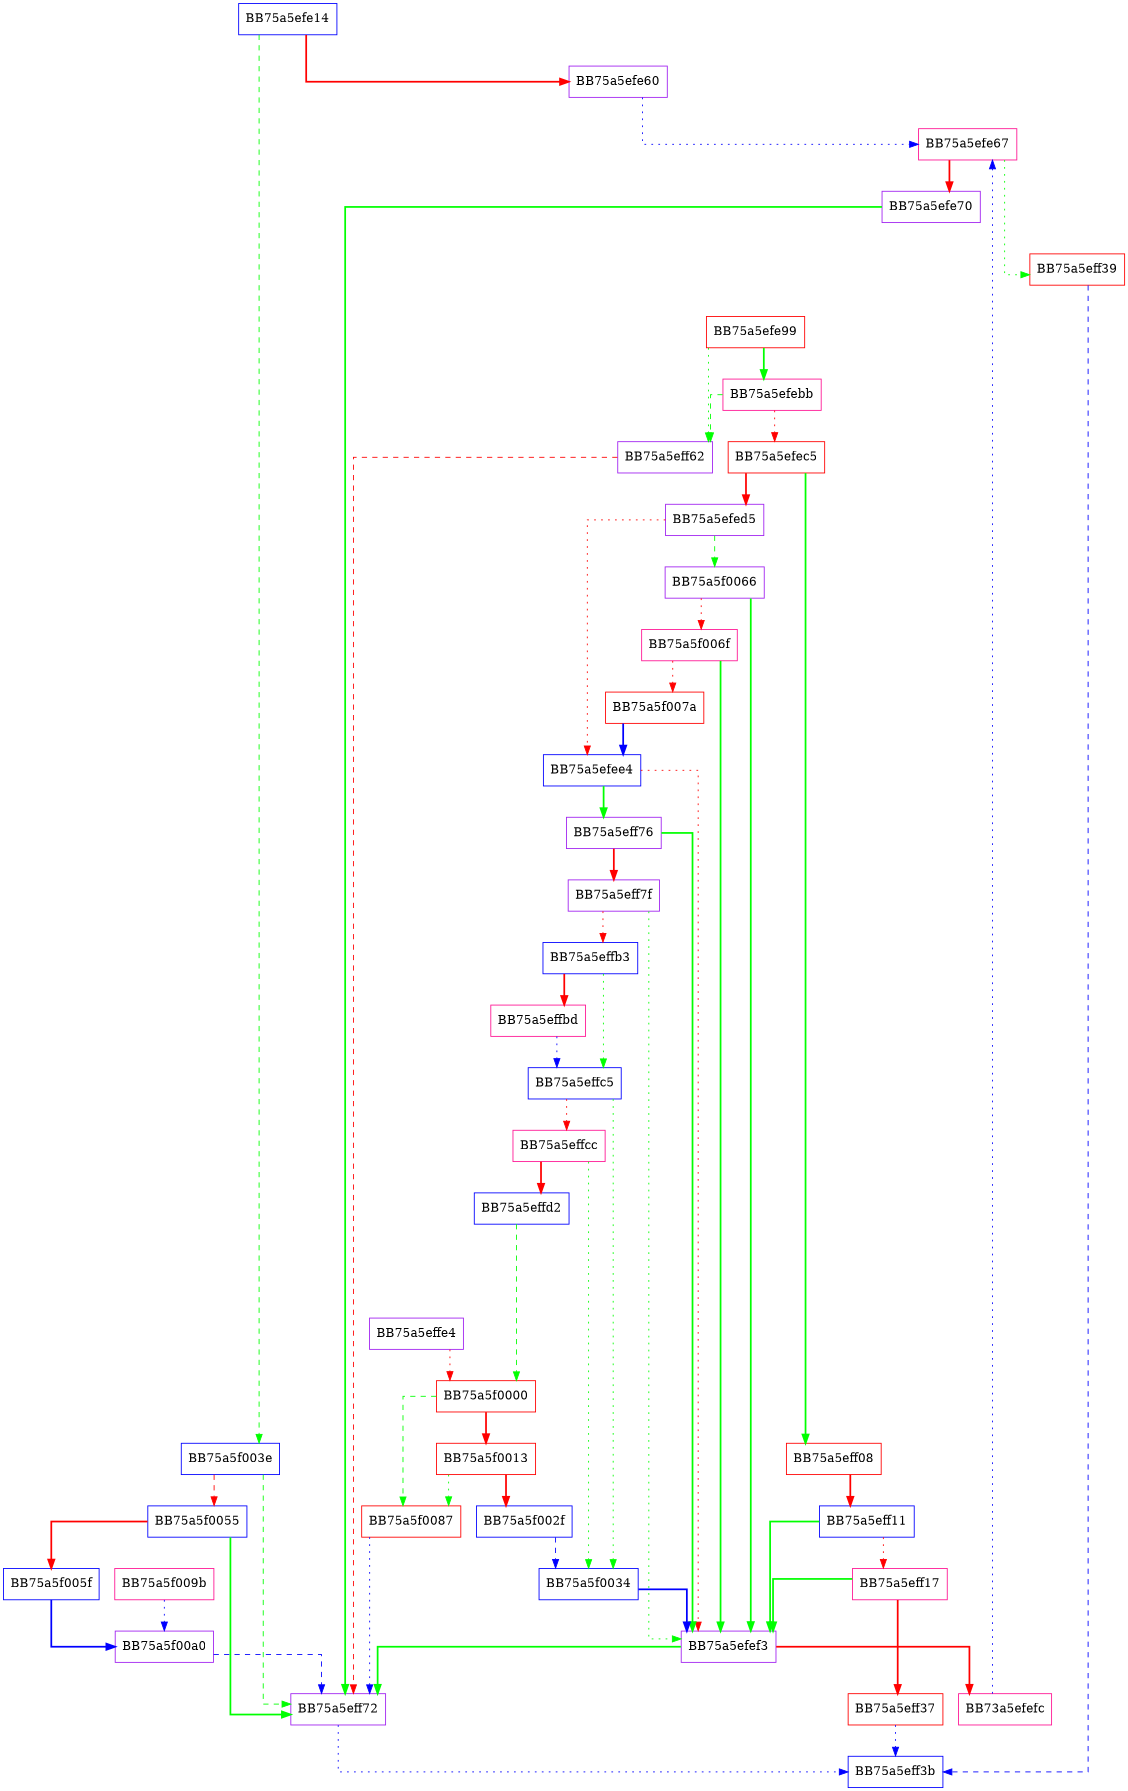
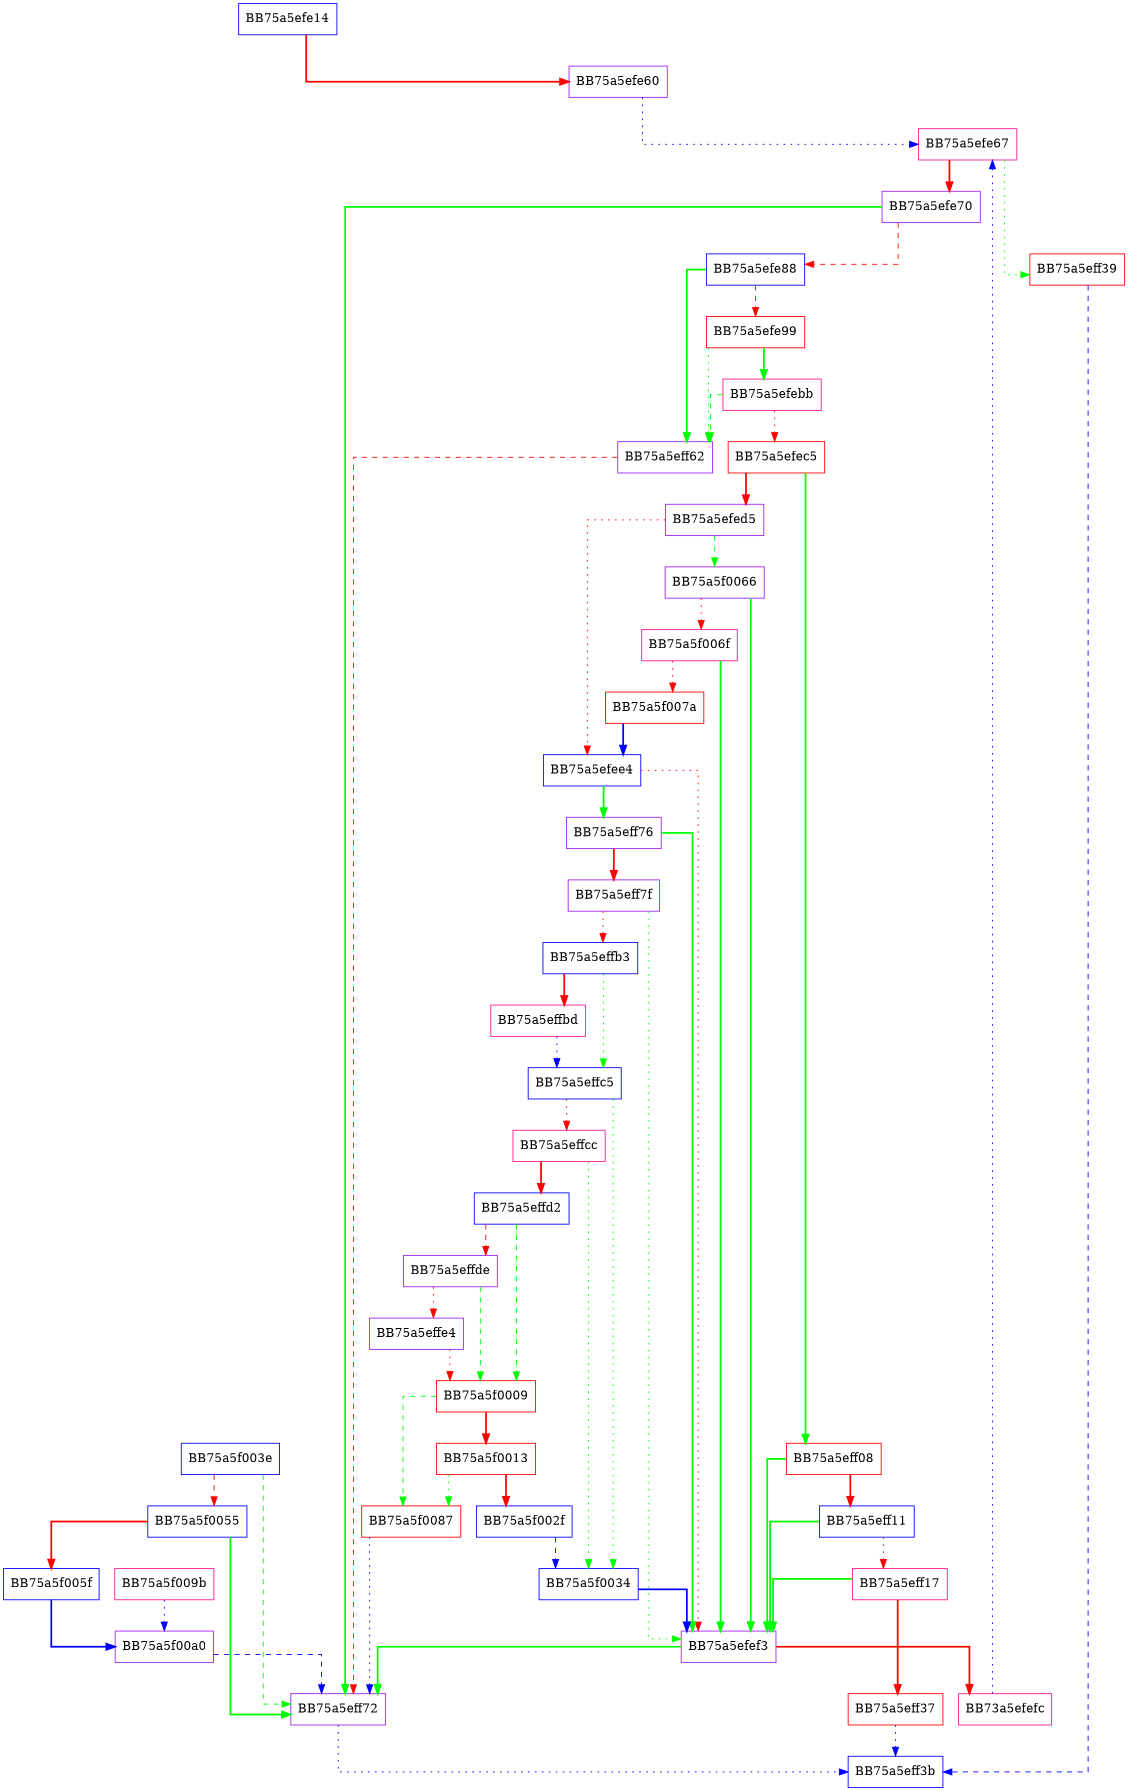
none -> (756, 270)
(259, 735) -> none
none -> (450, 1271)
(486, 1396) -> (486, 1396)
none -> (767, 1513)
